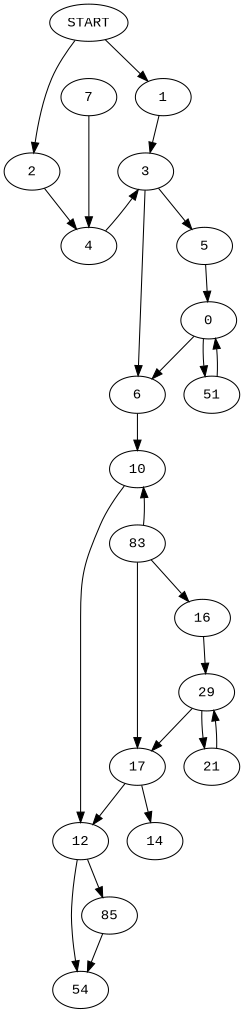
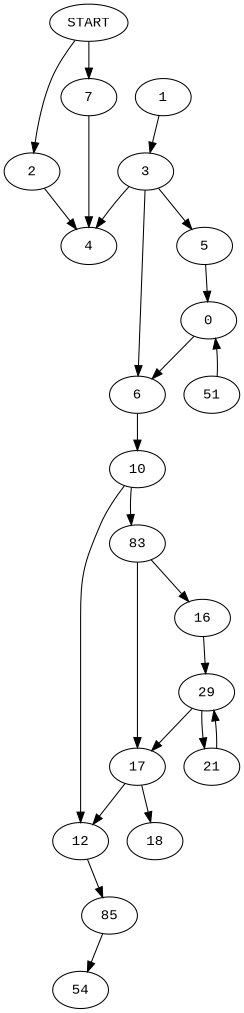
(123, 57) -> (89, 55)
(119, 215) -> (115, 203)
(203, 352) -> none
(144, 511) -> (131, 501)
(155, 841) -> (155, 841)
(72, 910) -> none
